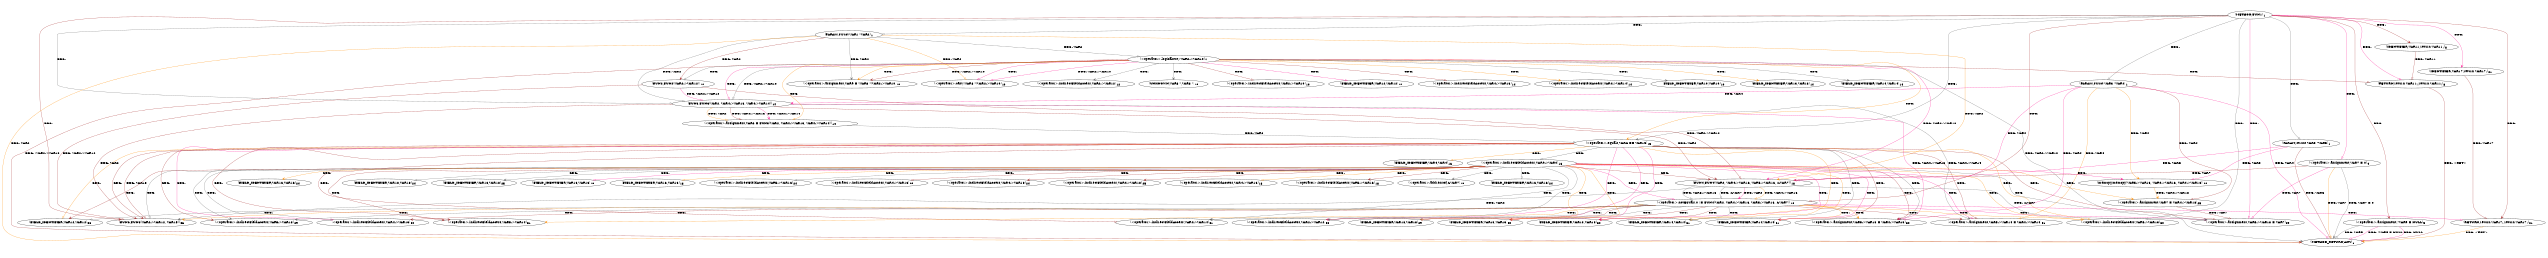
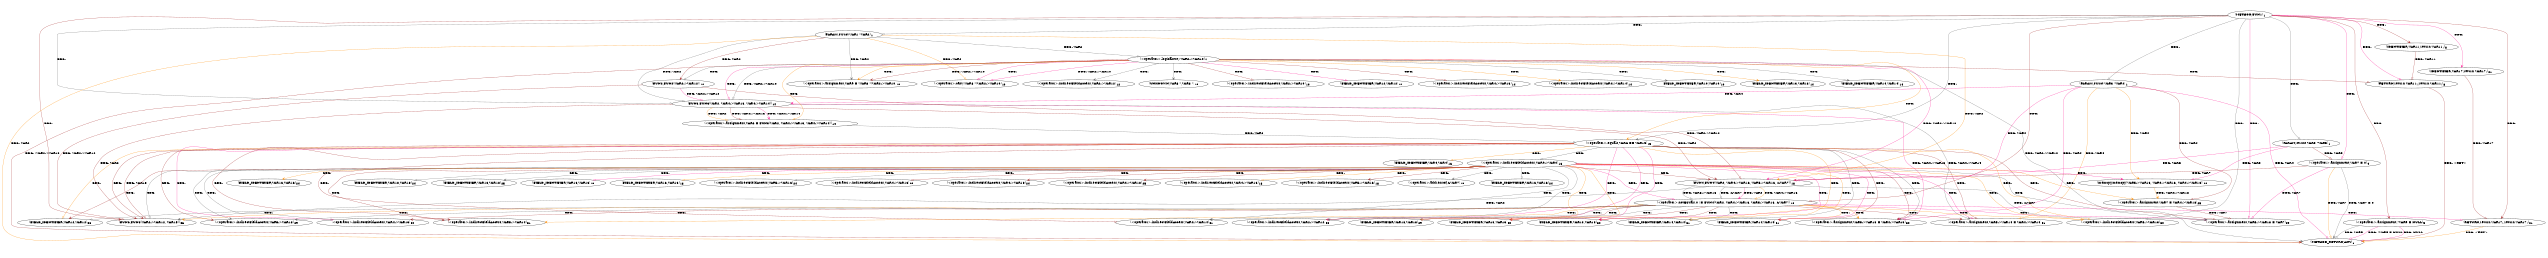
(2305, 193) -> (2321, 153)
